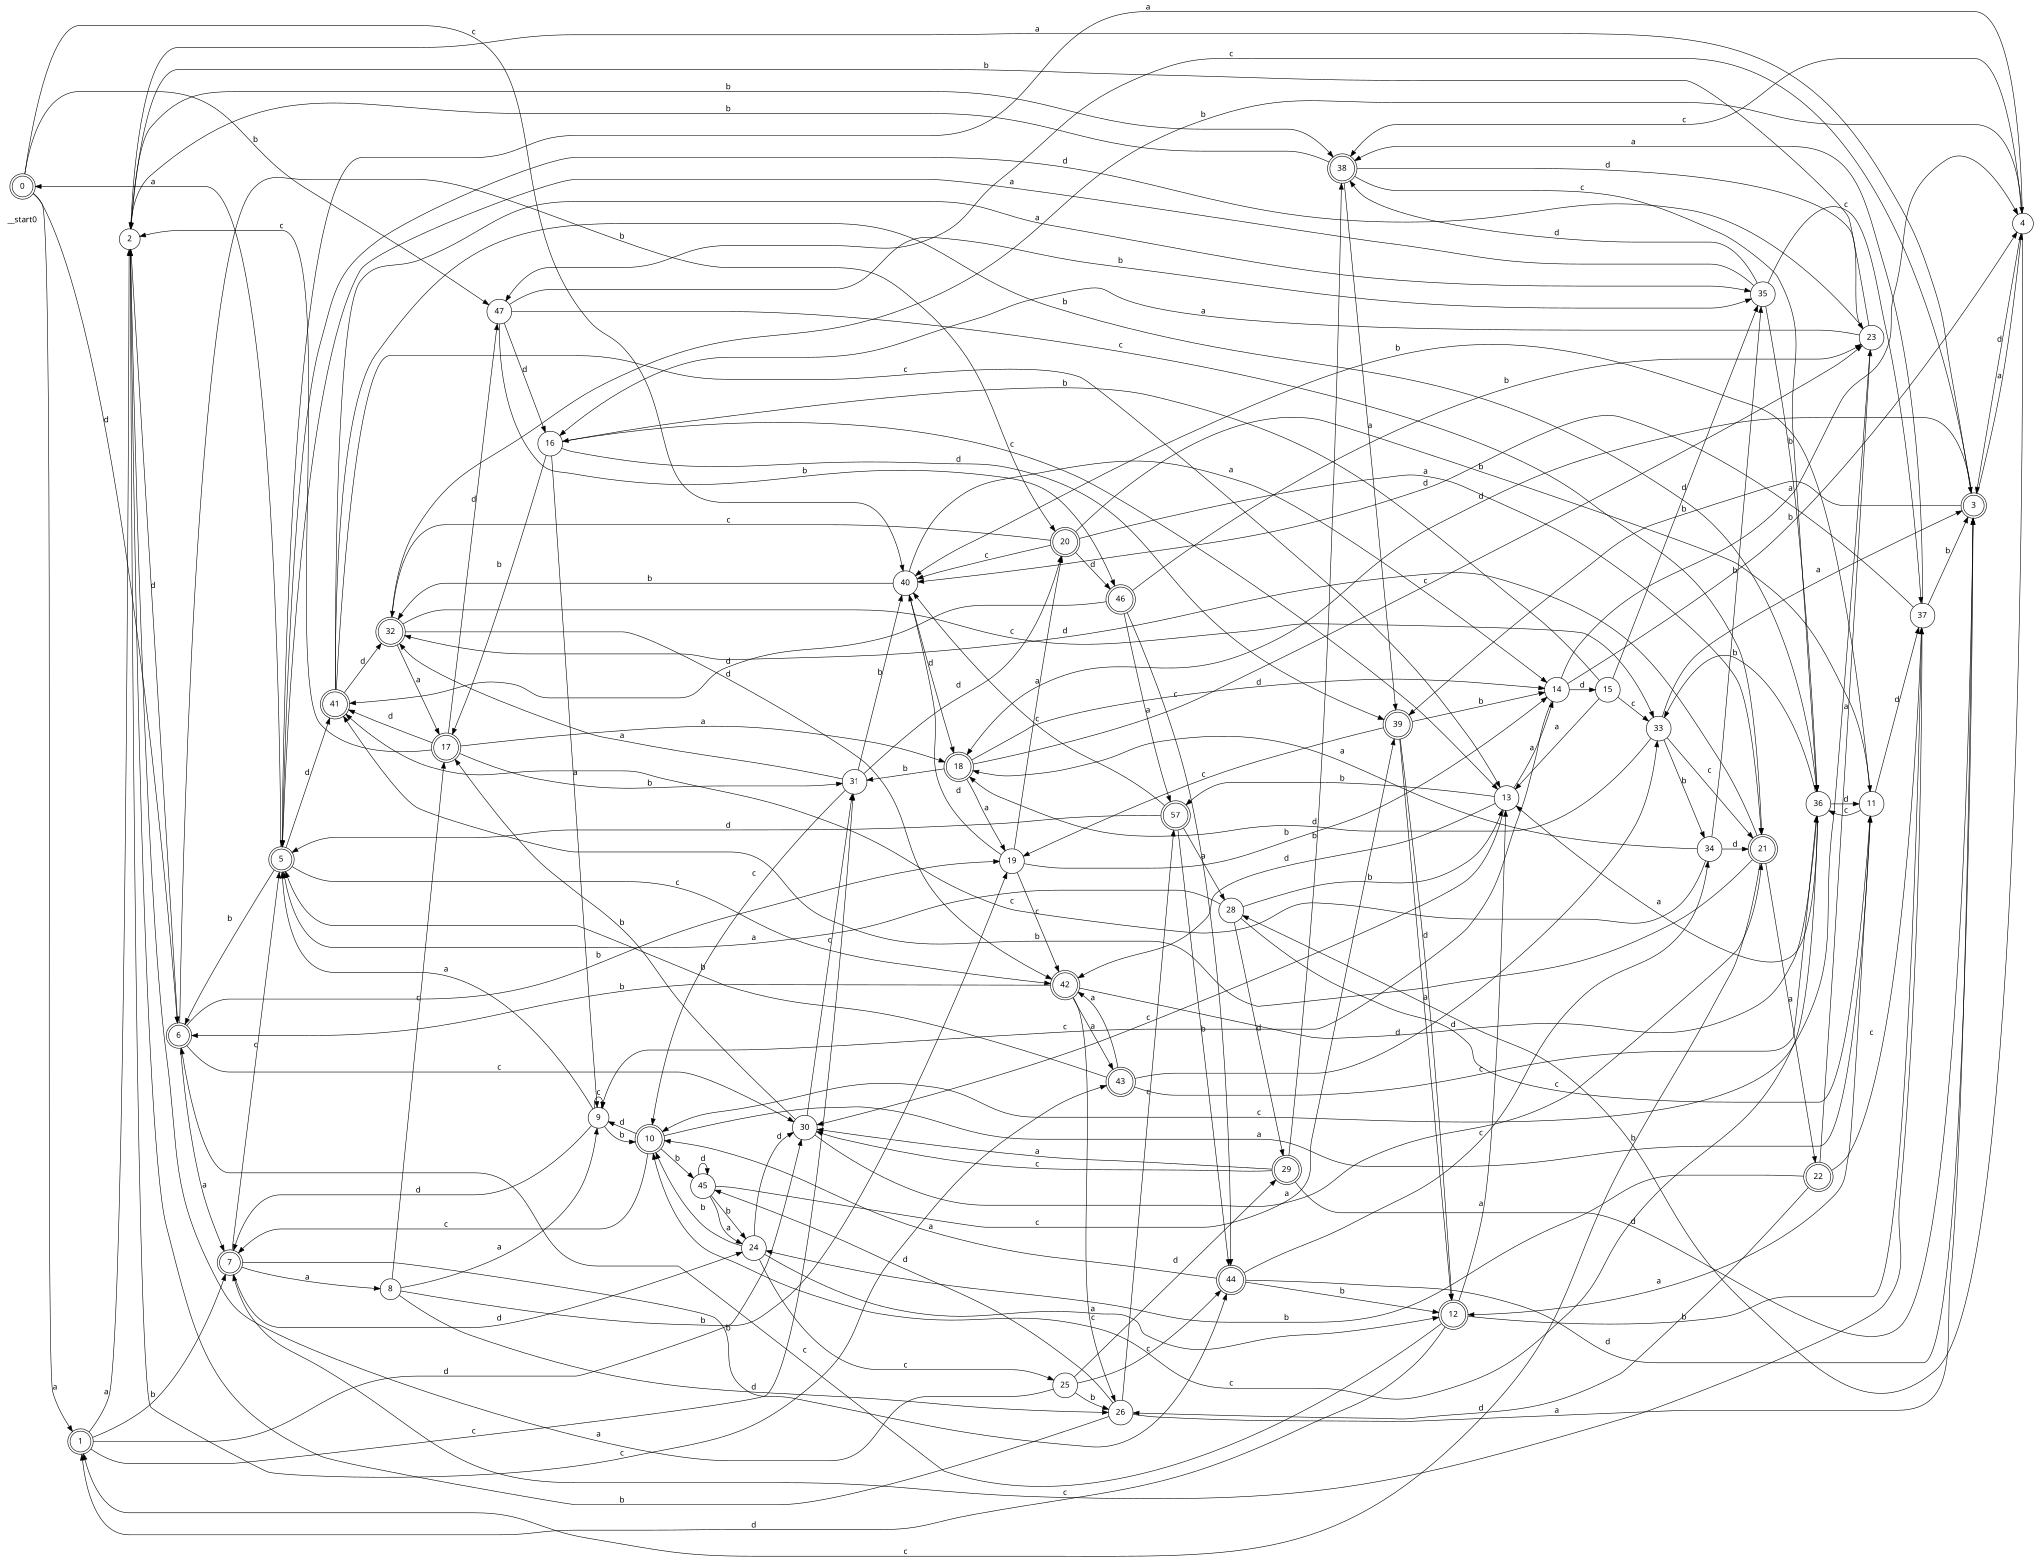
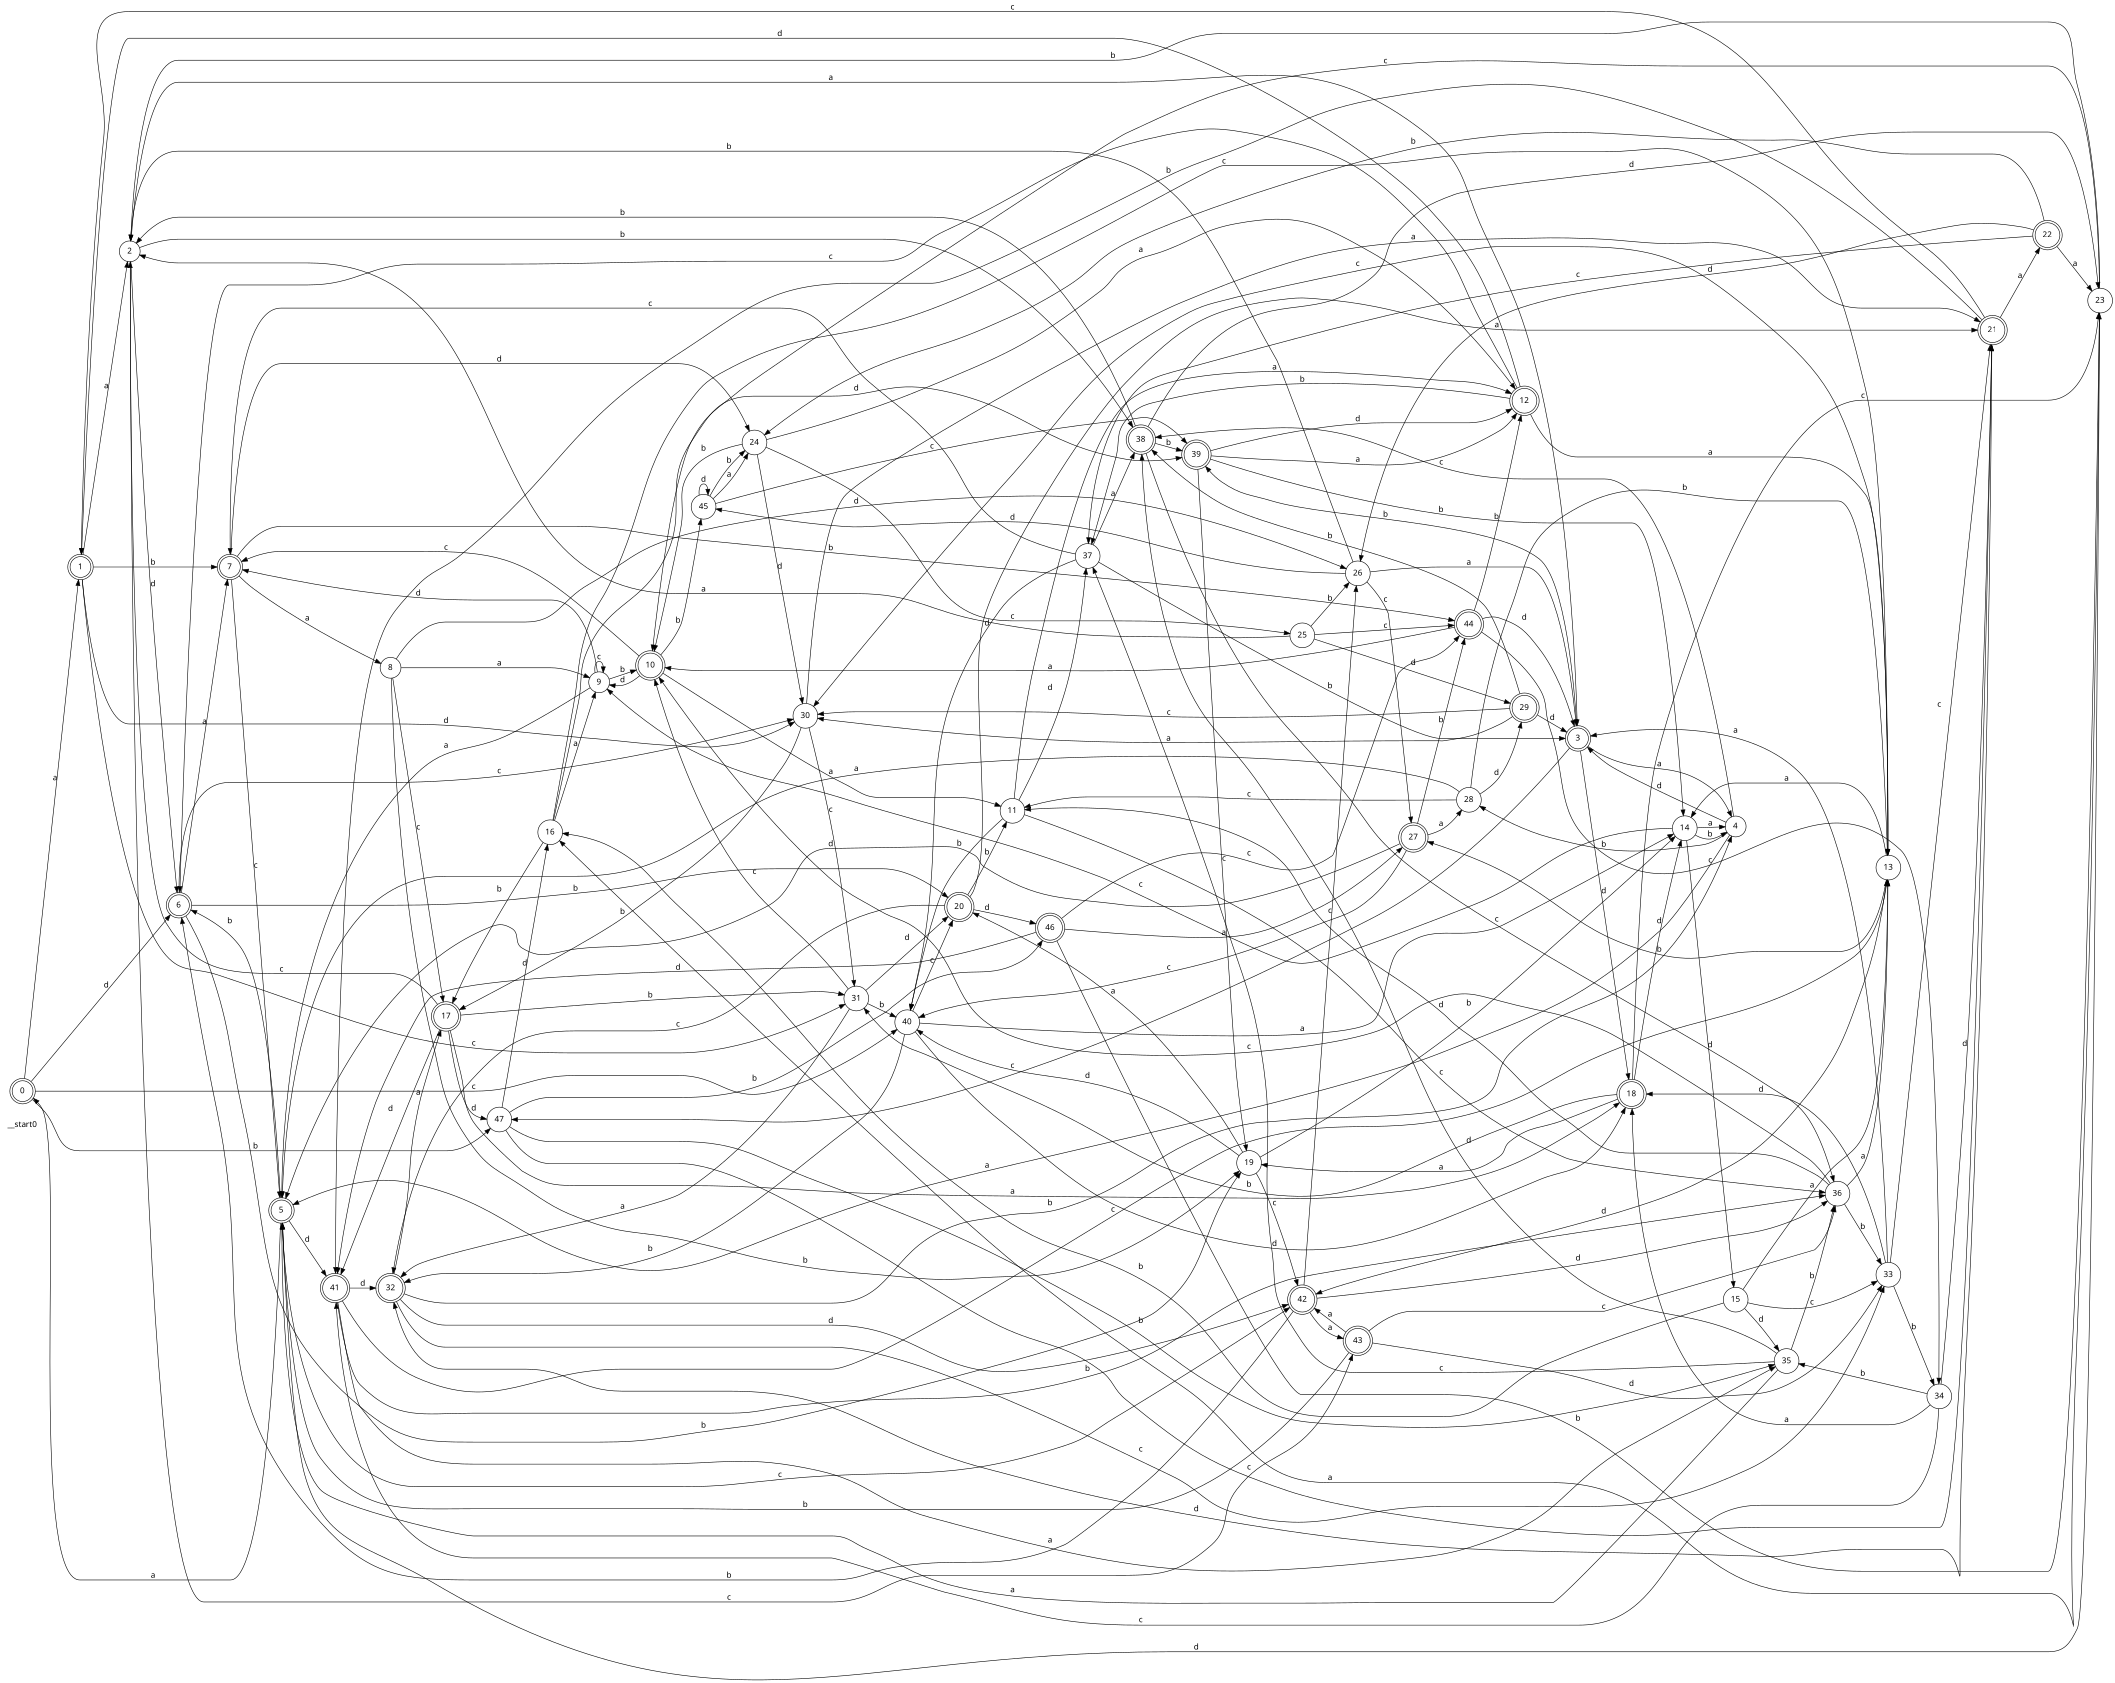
(1370, 426) -> (1169, 443)
(986, 560) -> (932, 968)
(1176, 815) -> (1413, 837)
